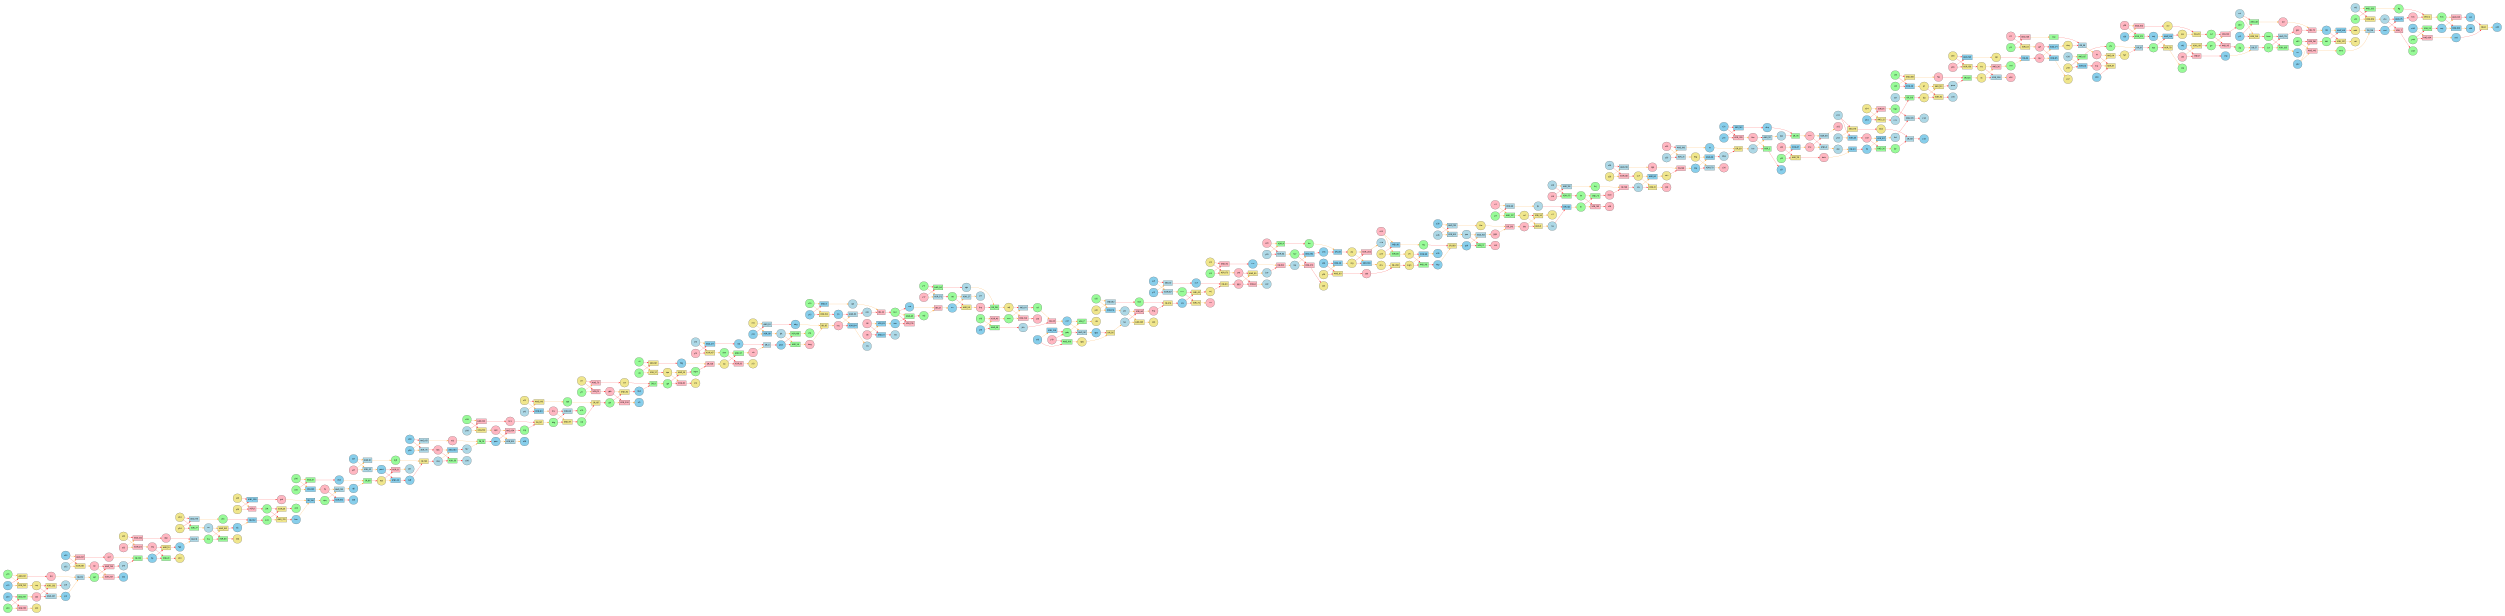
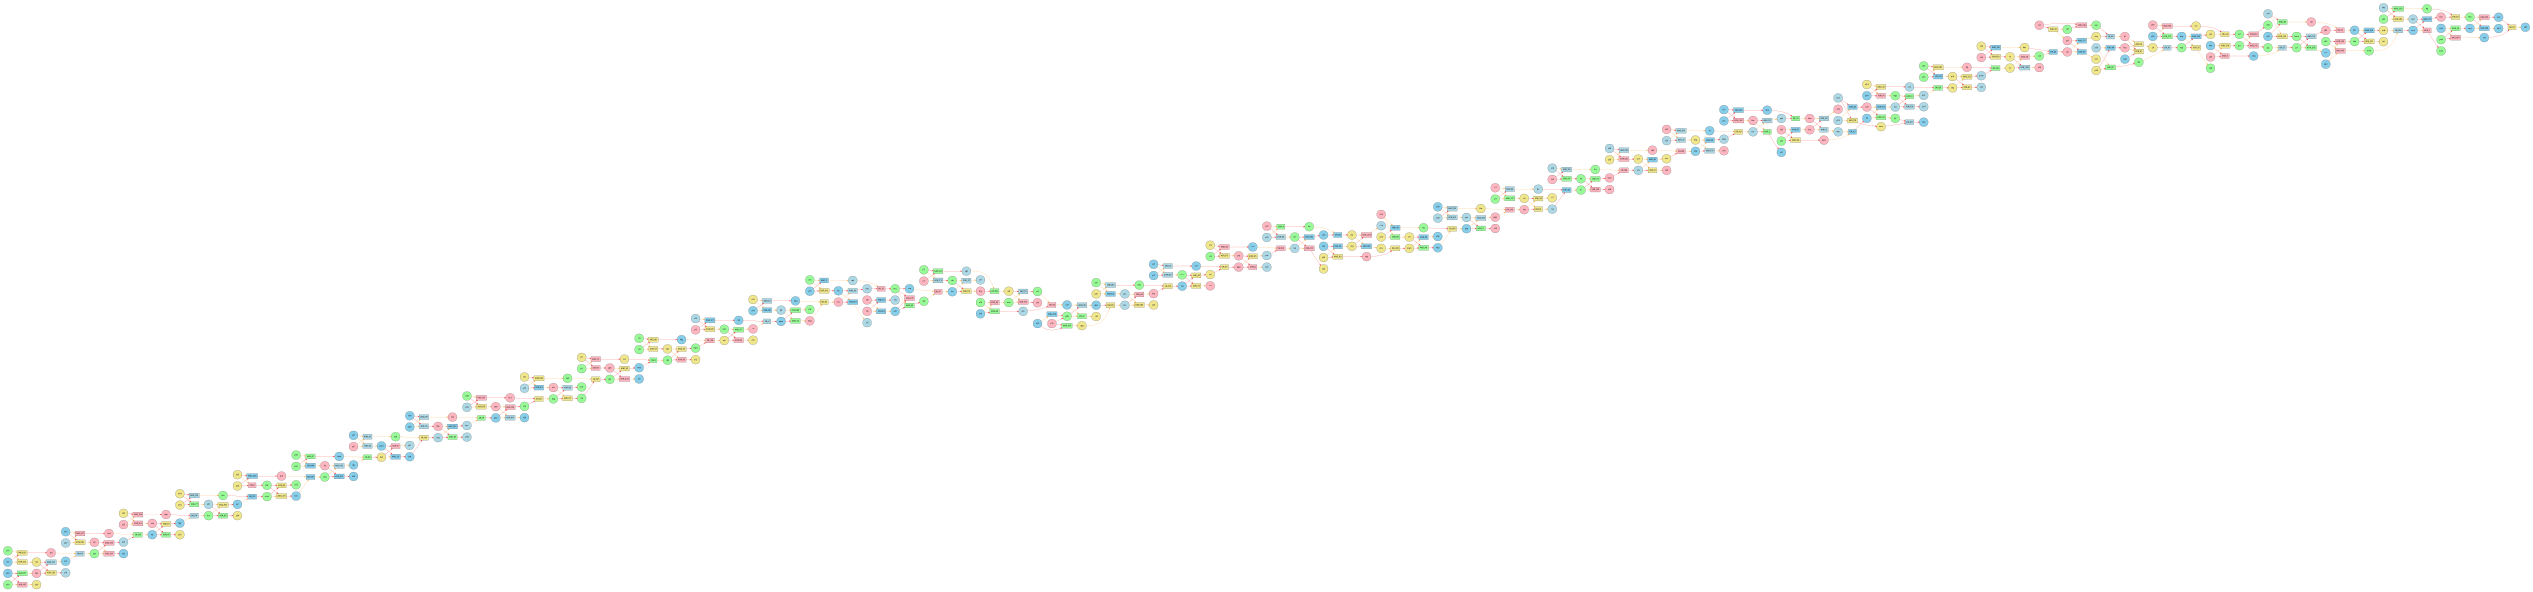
(2054, 37) -> (2096, 25)
(2017, 47) -> (2060, 29)
none -> (1910, 96)
